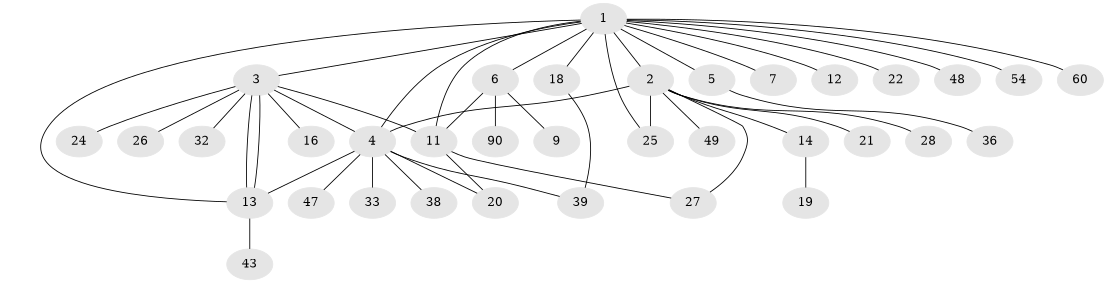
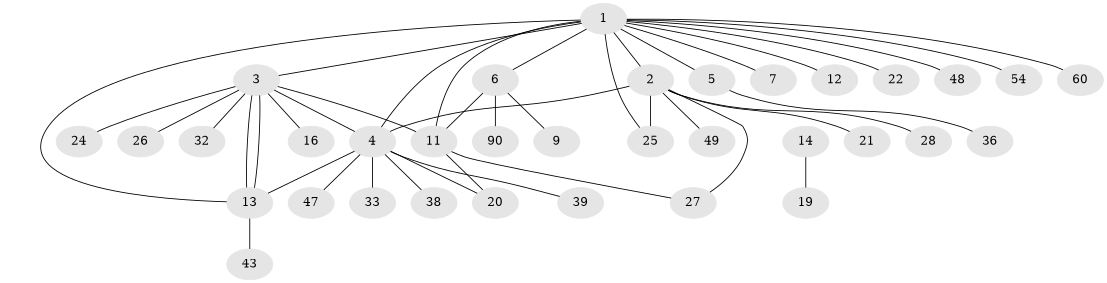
(557, 80) -> none
(731, 113) -> none
